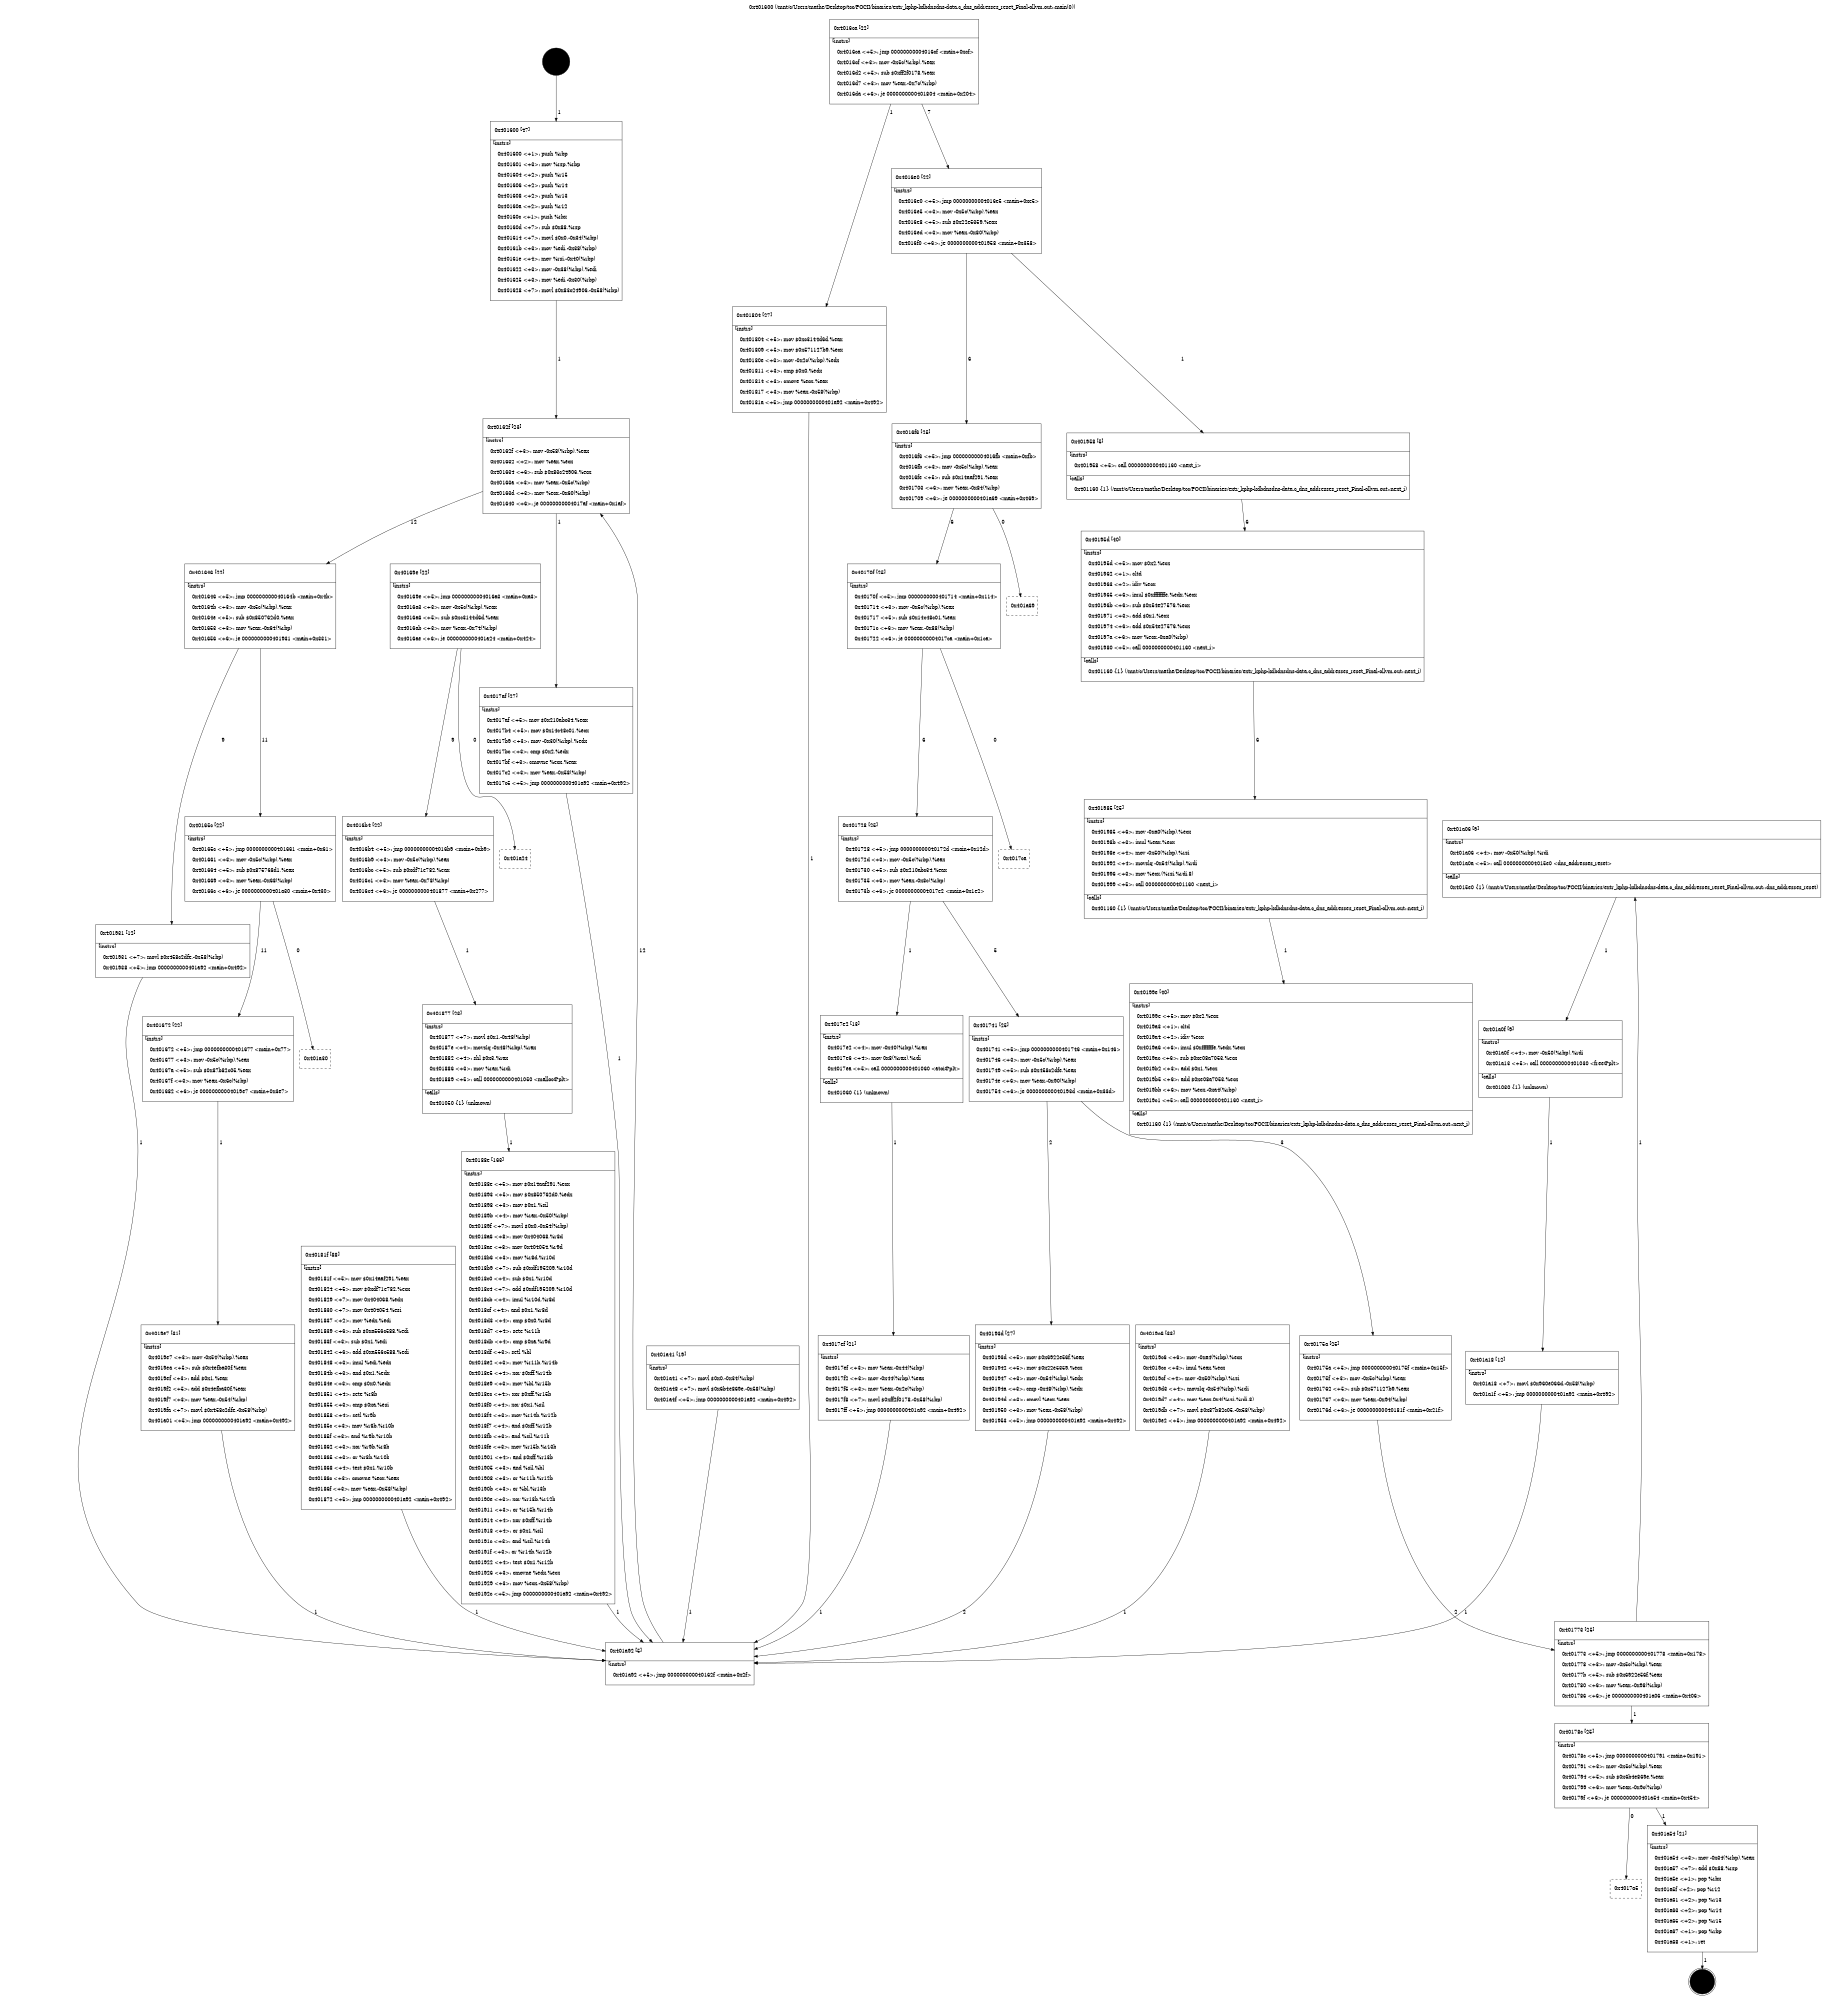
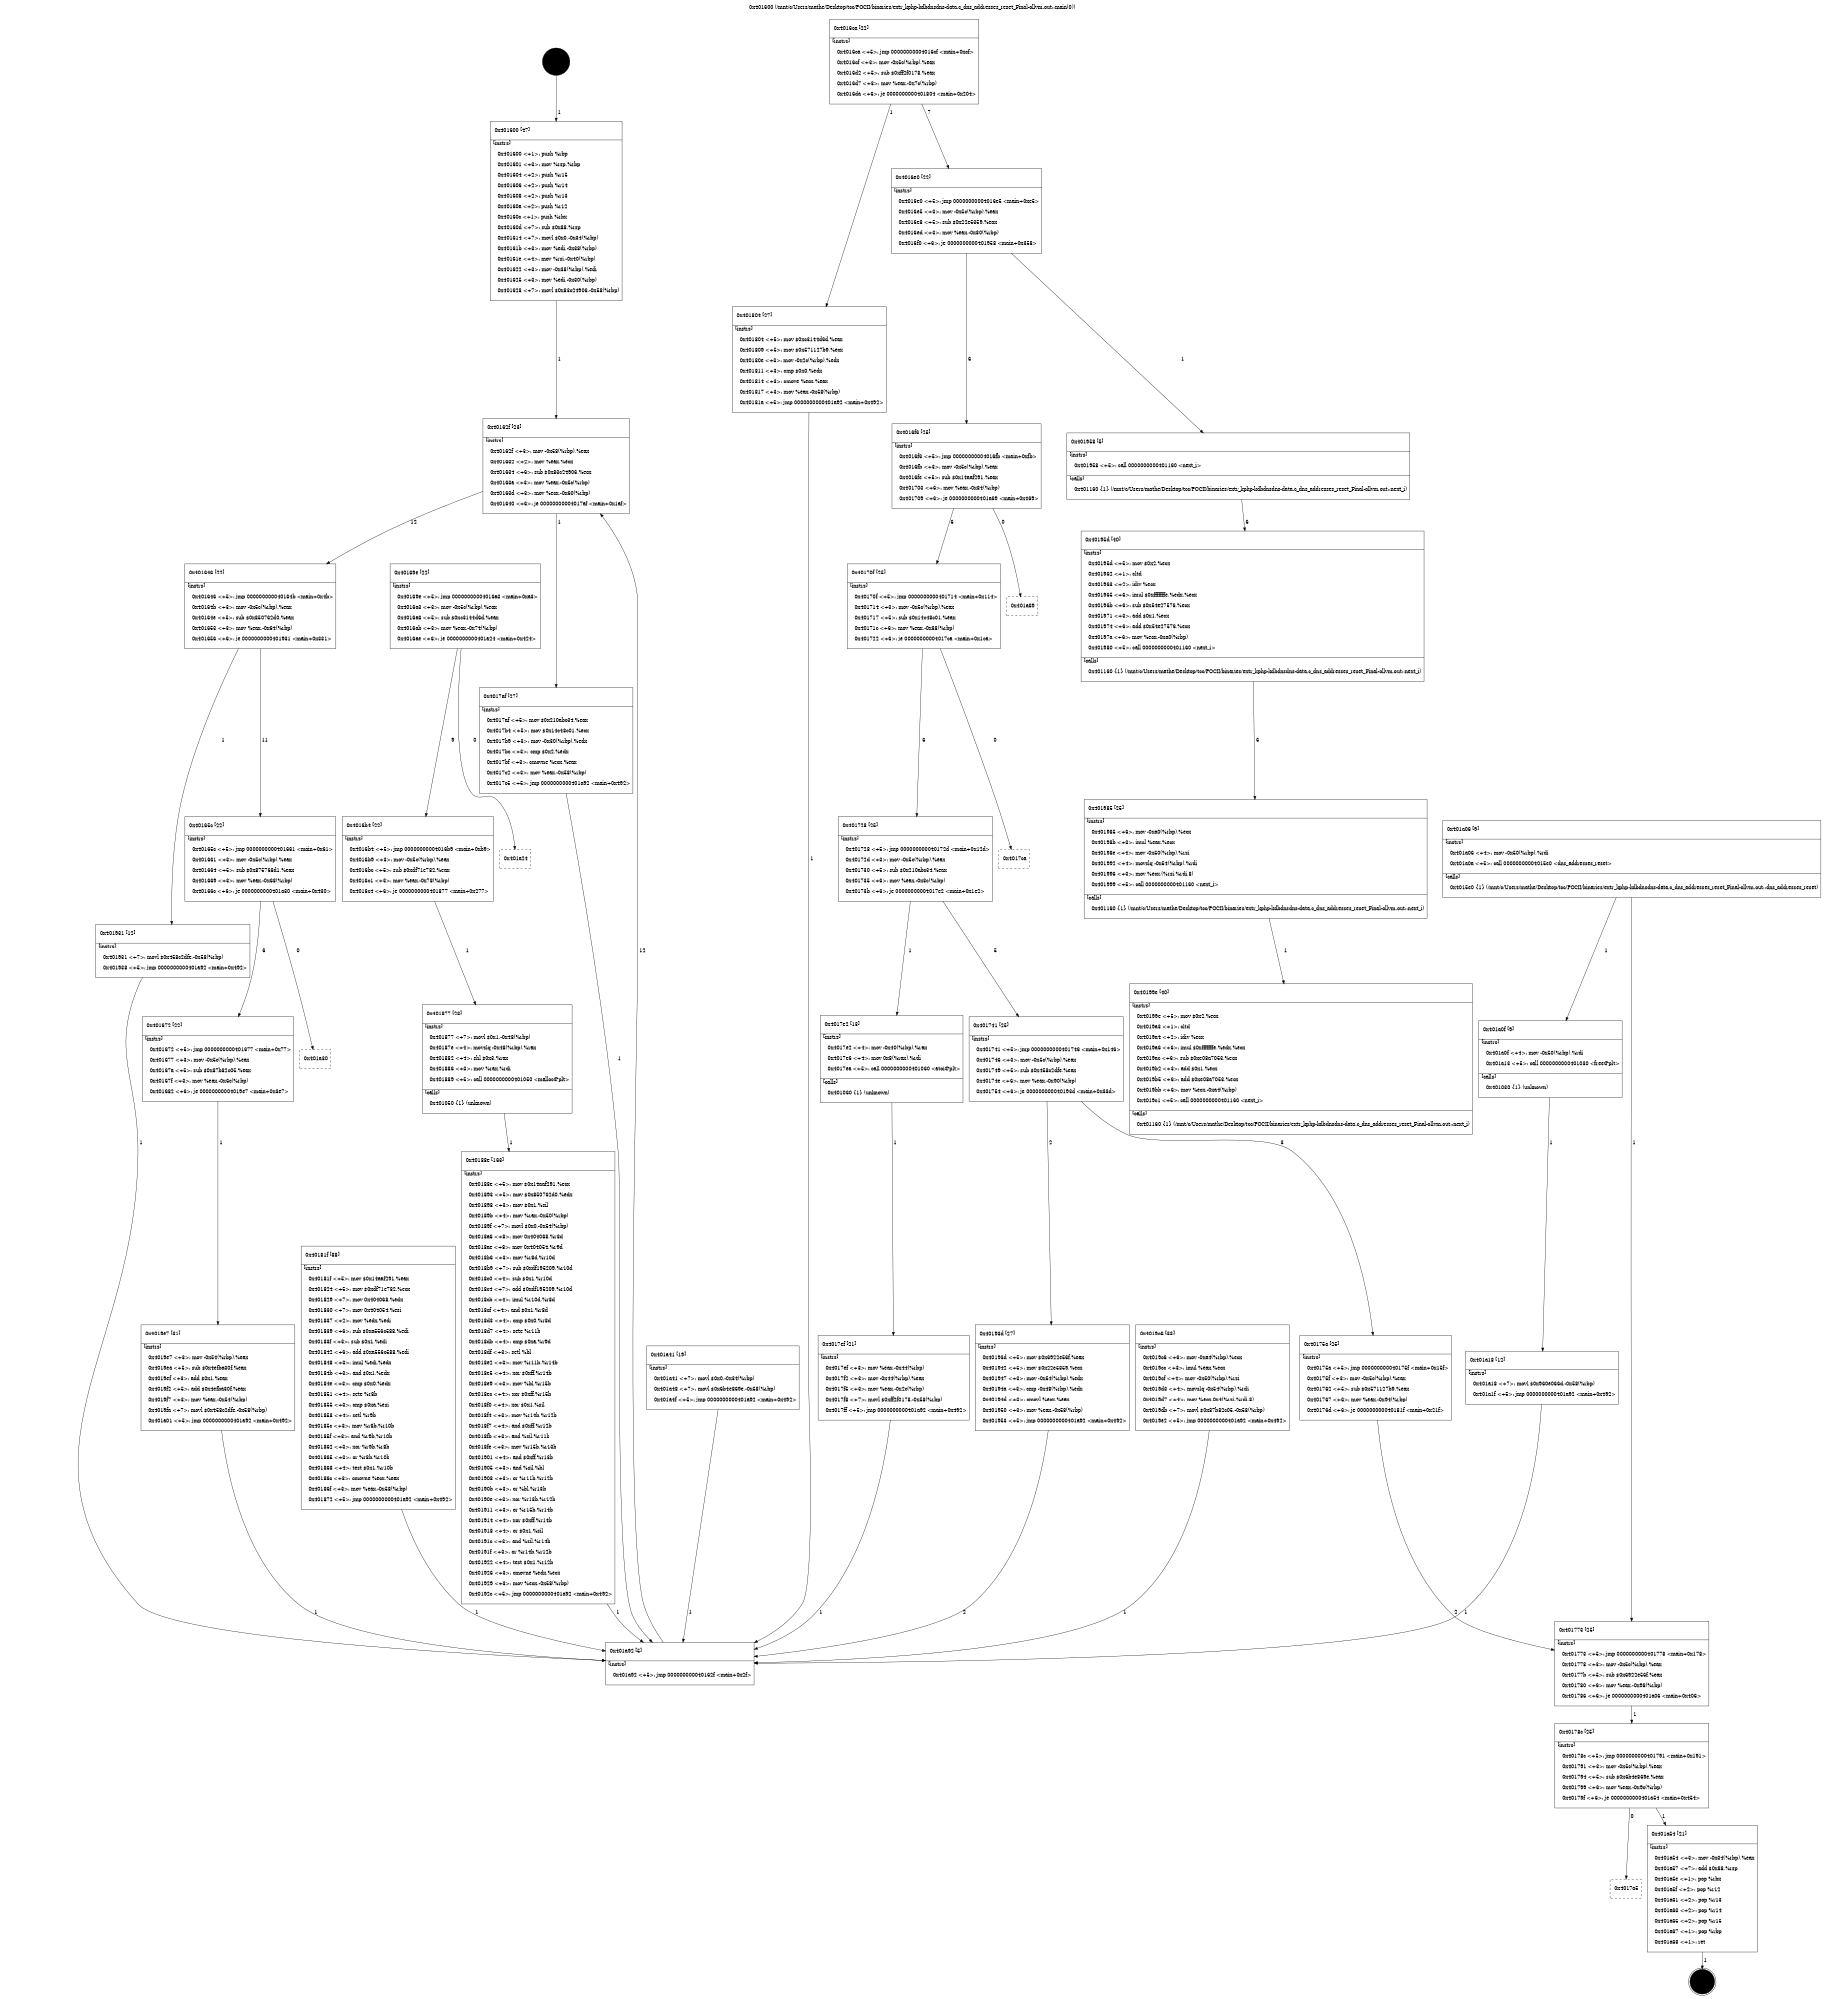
(222, 740) -> (222, 740)
(263, 951) -> (263, 951)
(1639, 1261) -> (1631, 1258)
